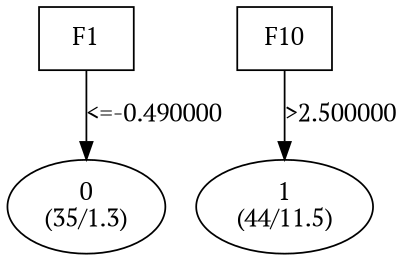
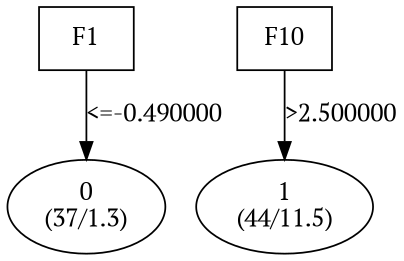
(86, 207) -> (86, 207)
